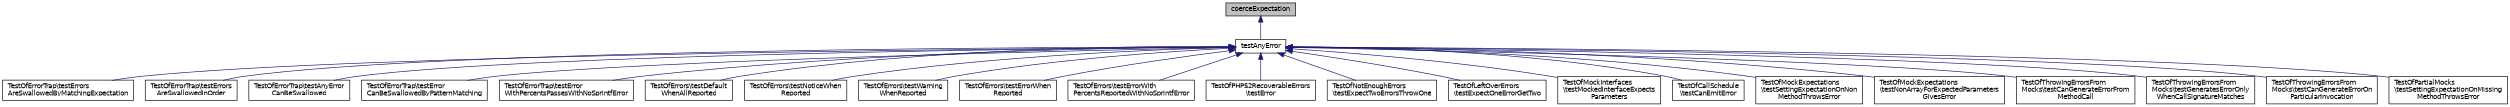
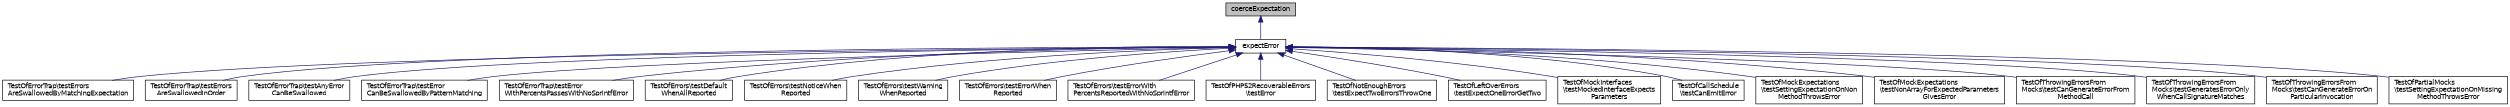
(1261, 46) -> (1261, 46)
